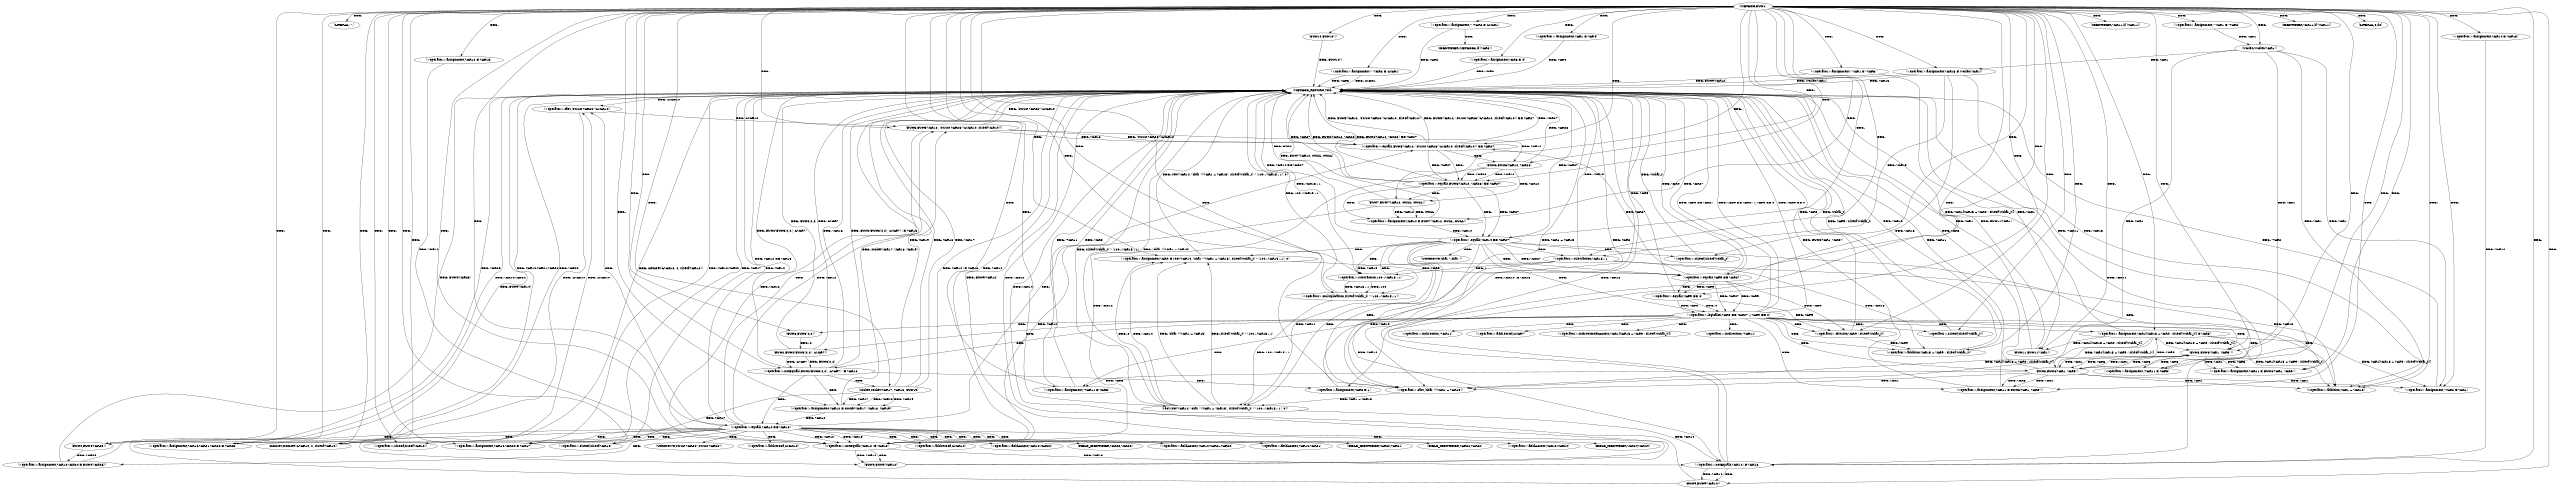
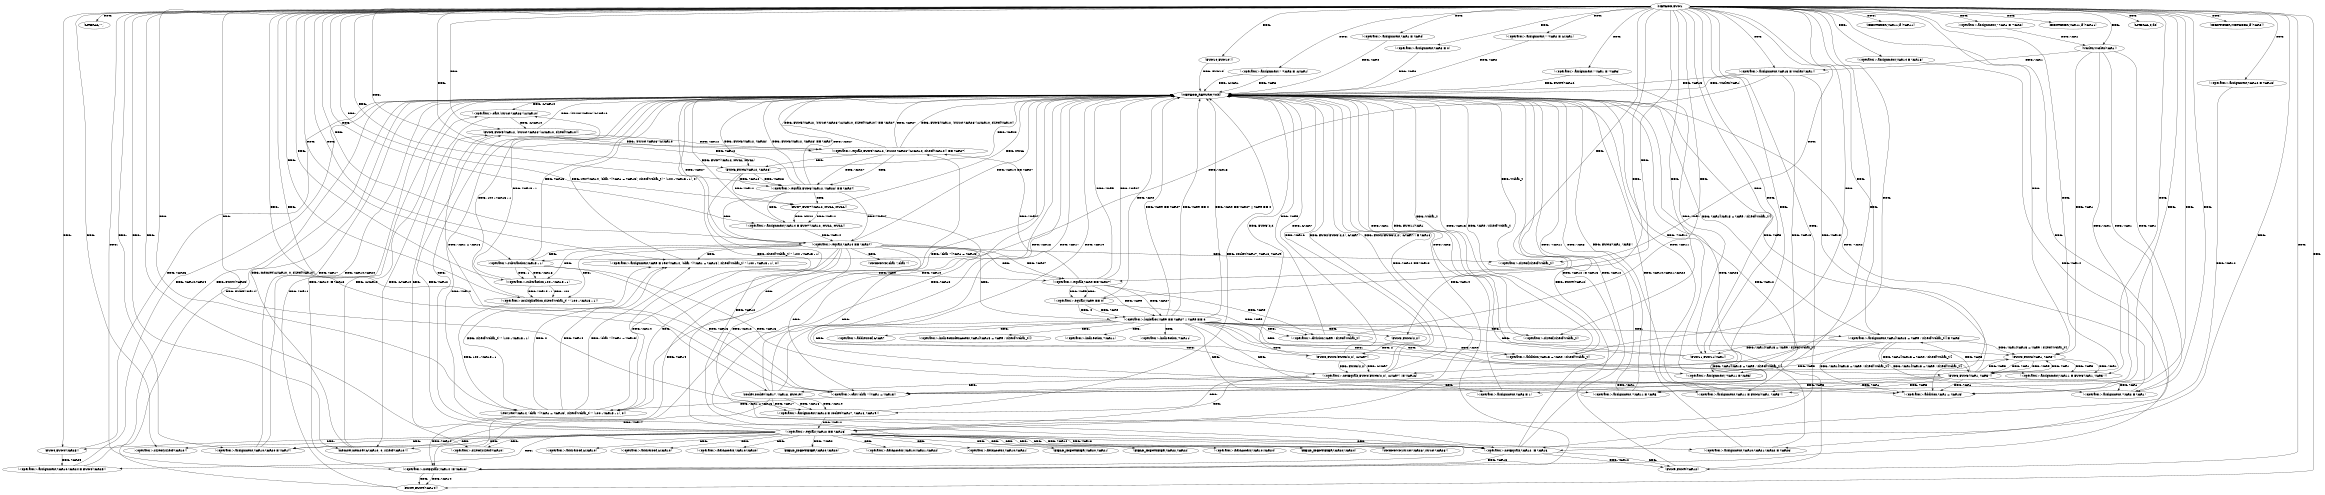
(1465, 36) -> (1958, 8)
(1786, 283) -> none
(935, 437) -> (823, 441)
